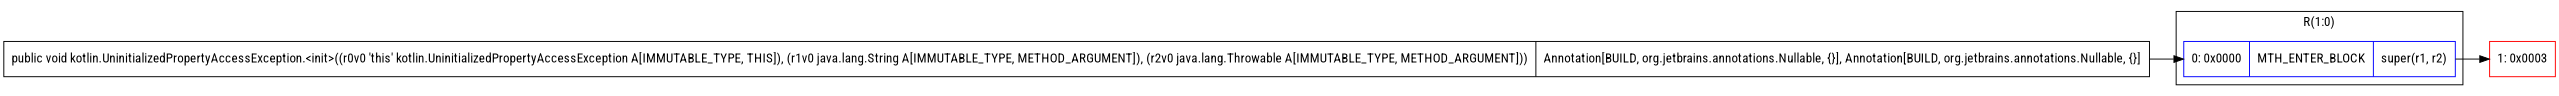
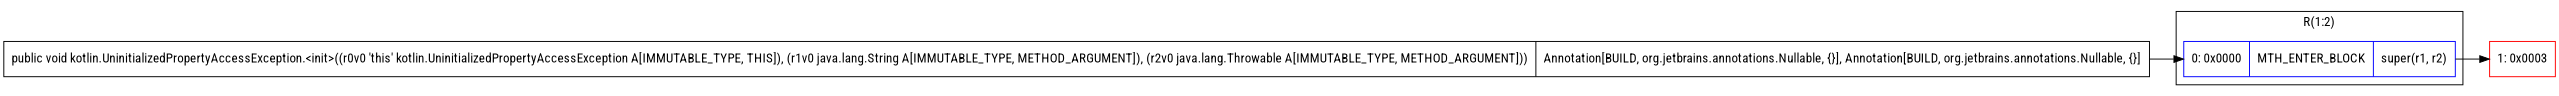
(2320, 22) -> (2320, 22)
